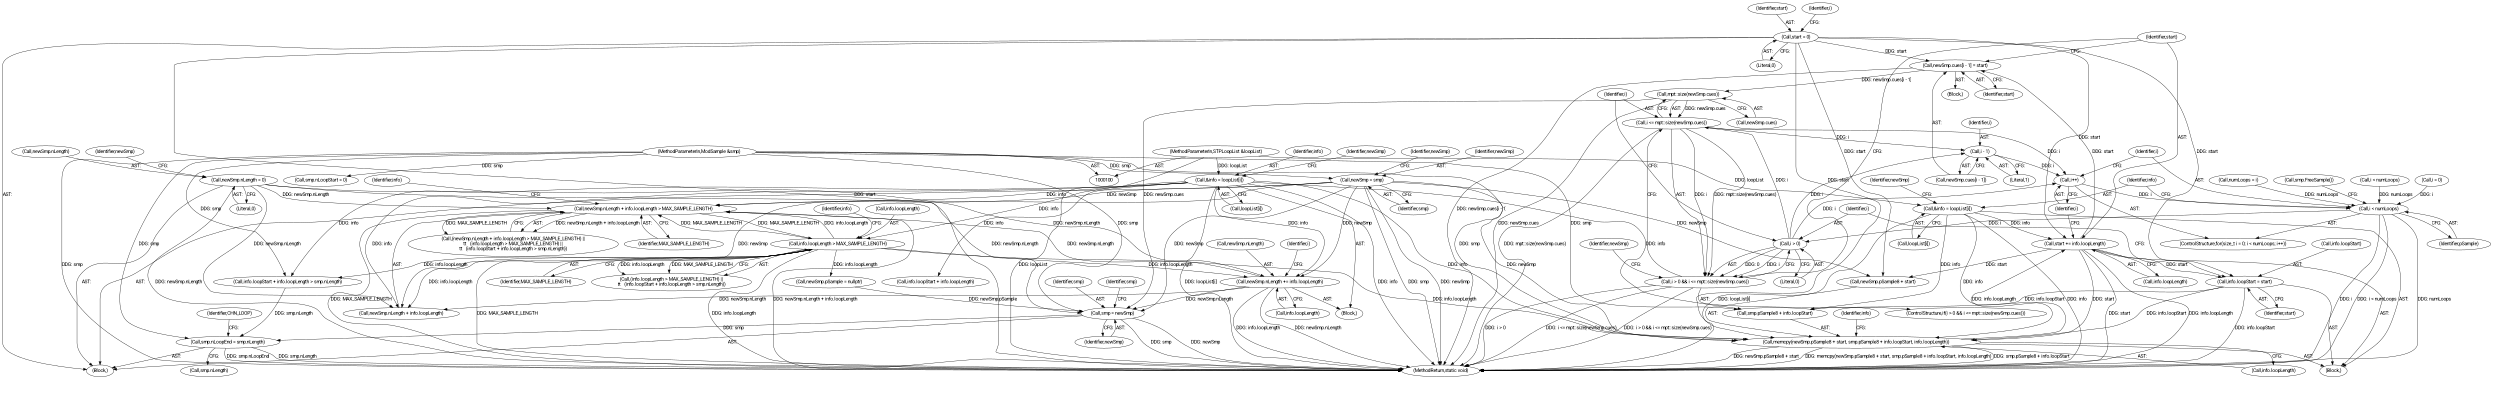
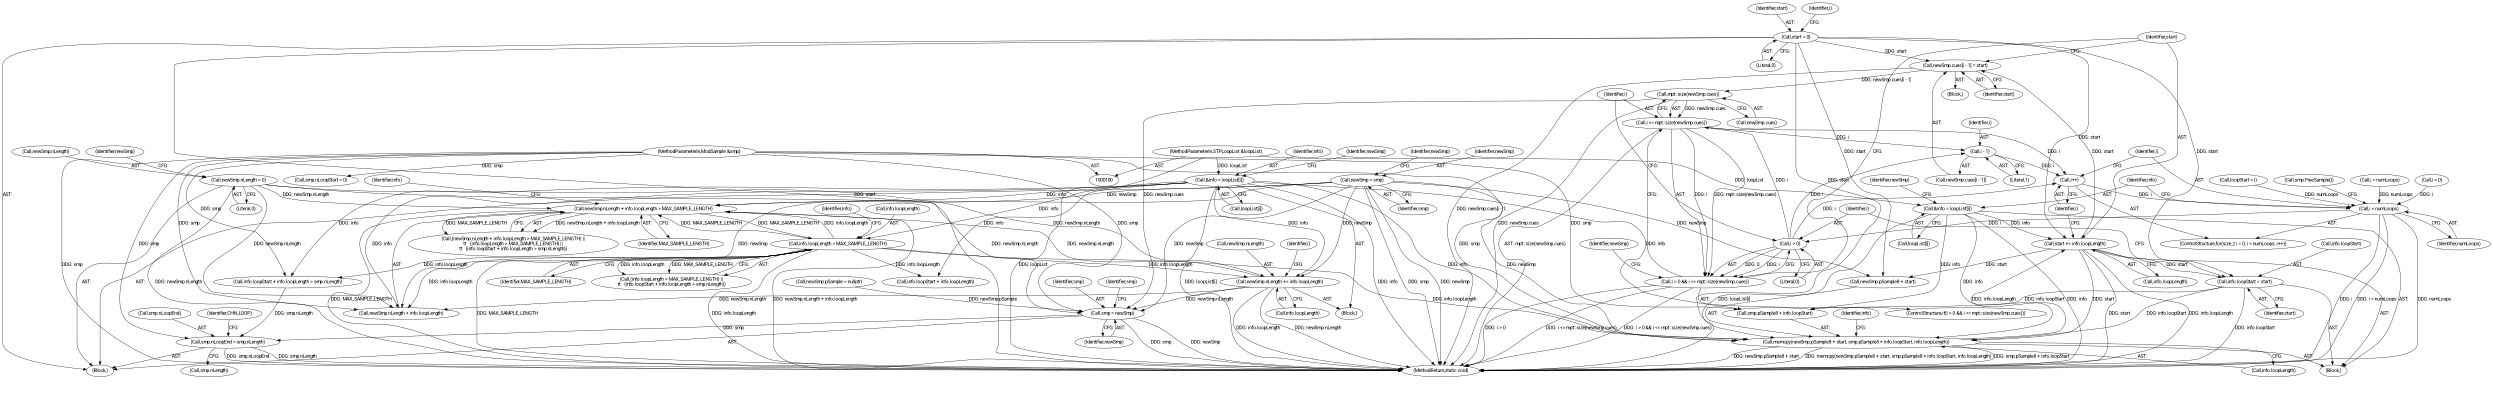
(1087, 161) -> (220, 163)
(1973, 168) -> none
(2238, 180) -> (2238, 180)
(1535, 244) -> (1535, 244)
(2459, 244) -> (2459, 244)
(834, 261) -> (885, 262)
none -> (160, 314)
